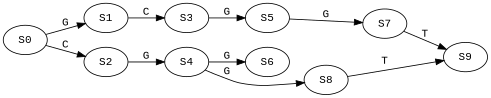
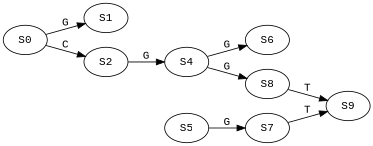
(187, 18) -> none
